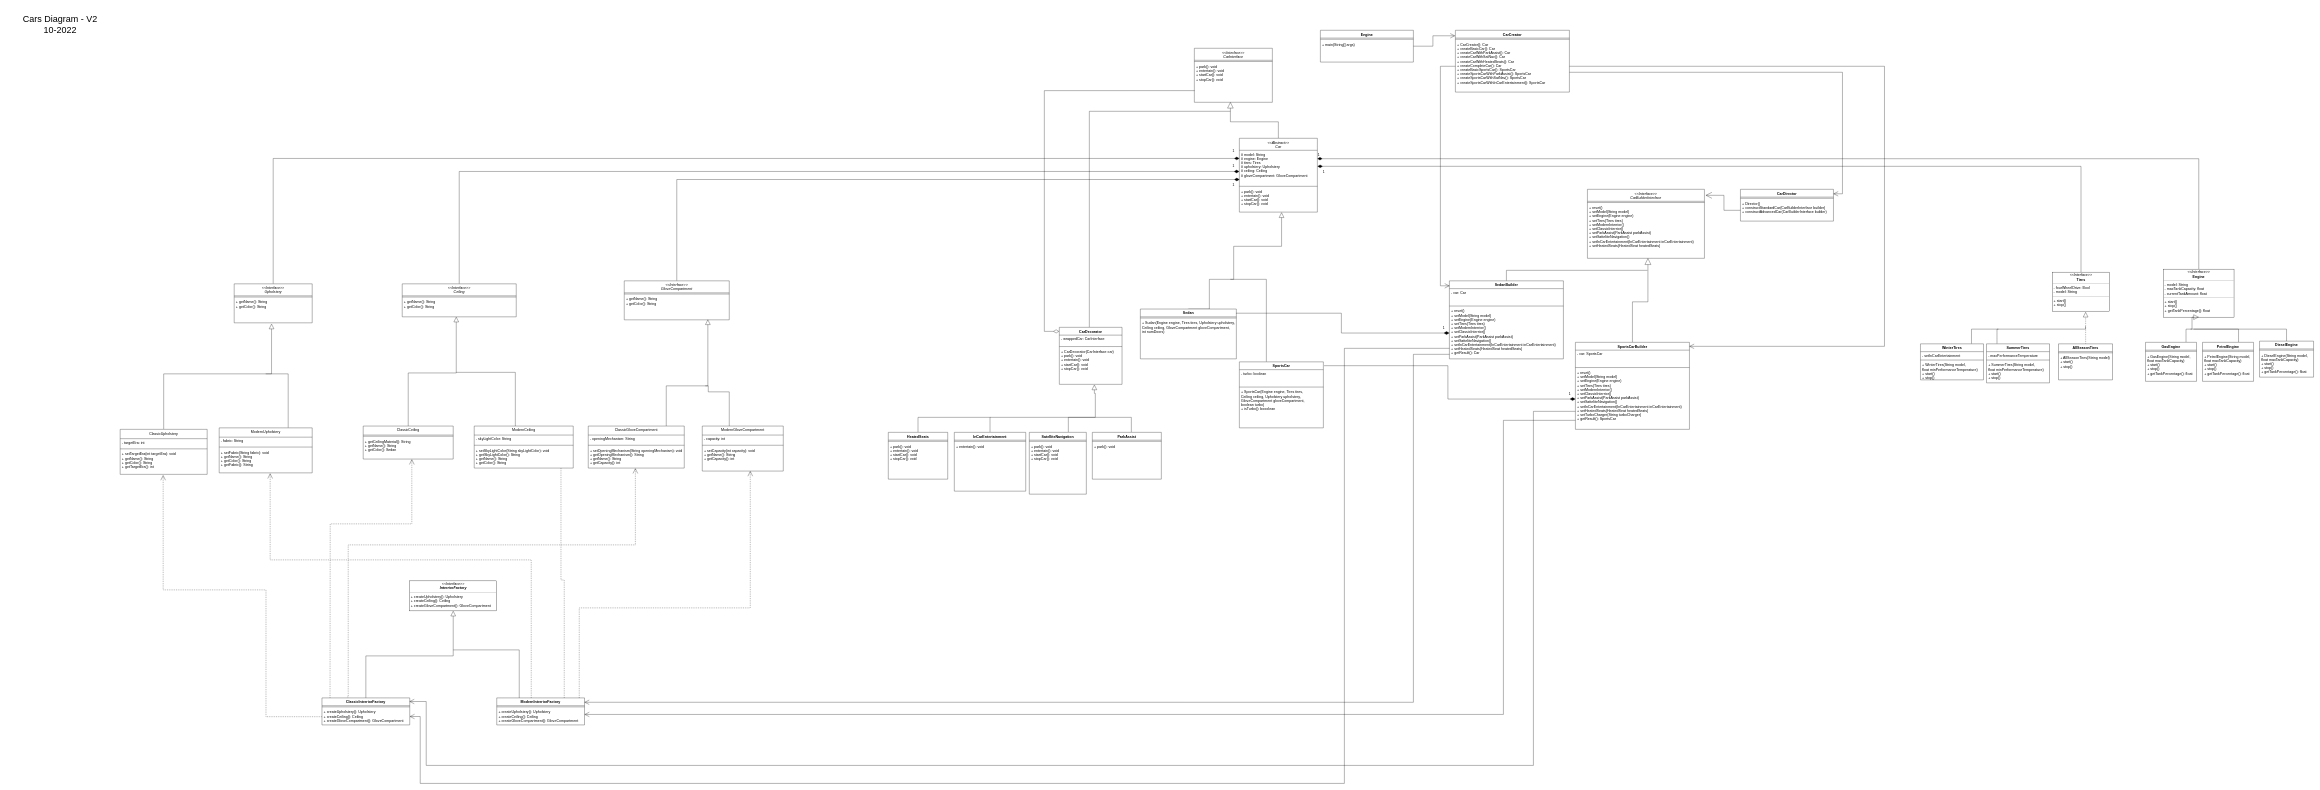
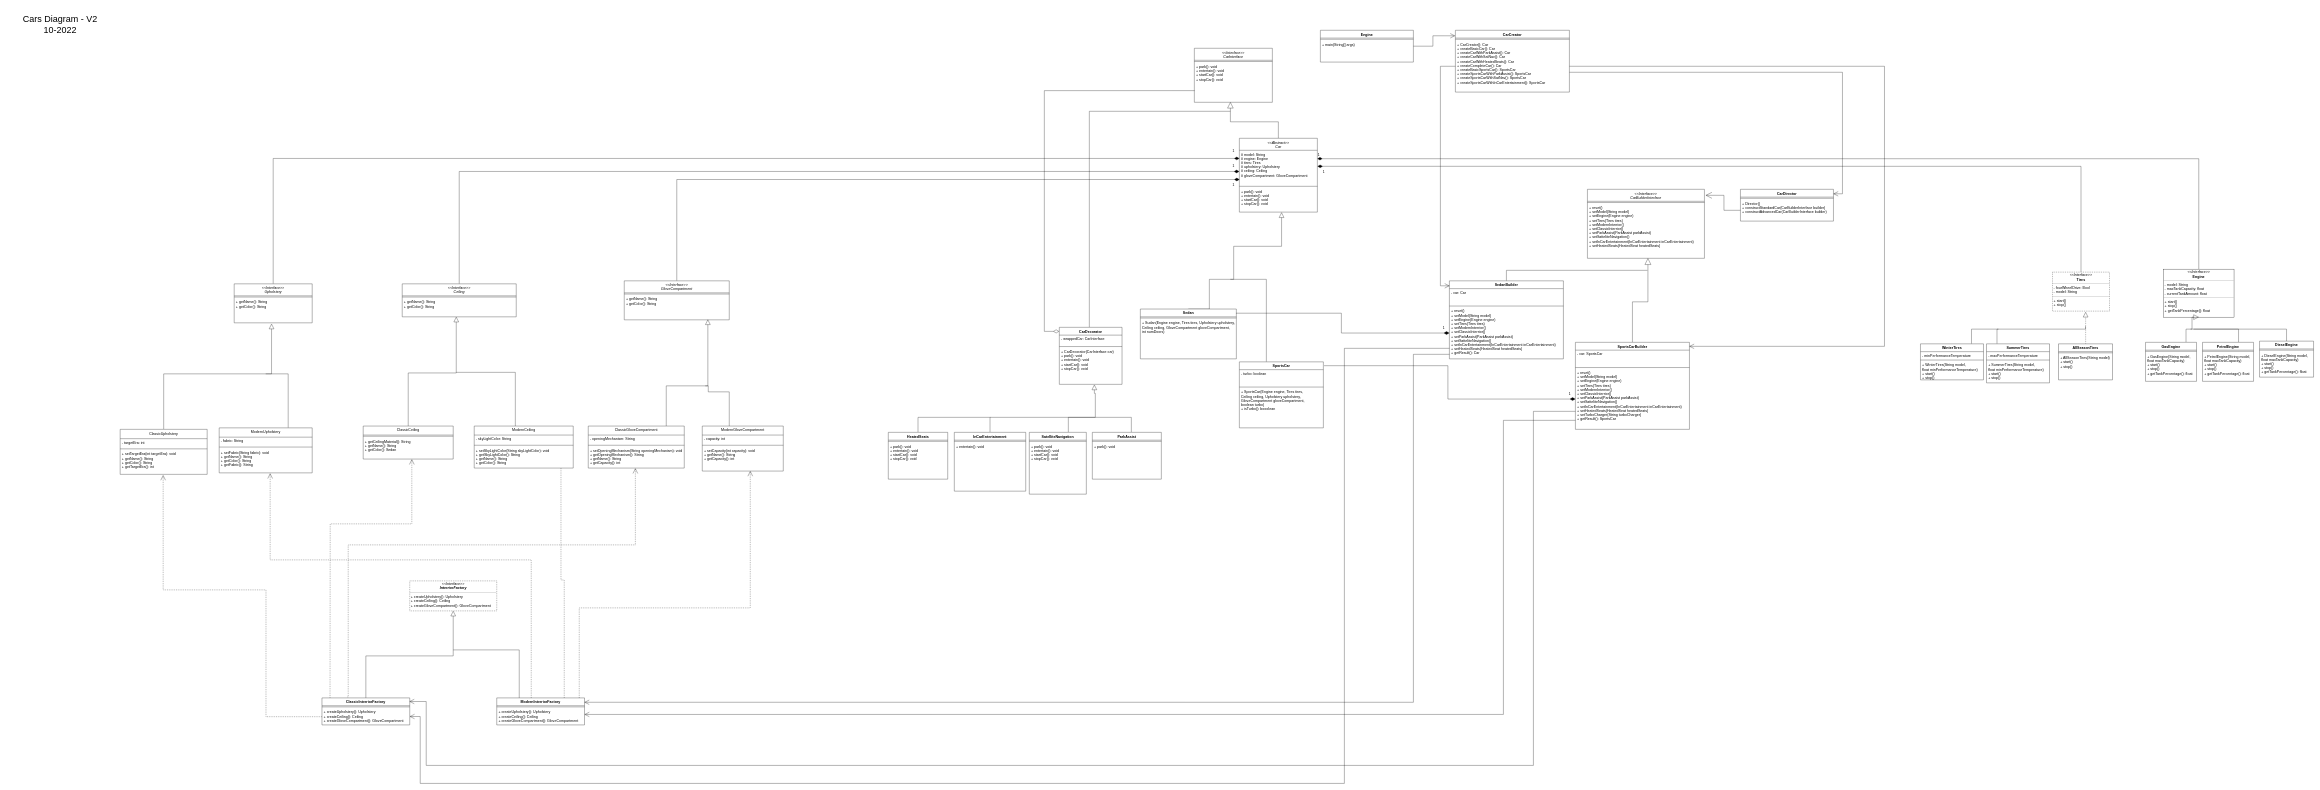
(2081, 291) -> (2081, 291)
(1944, 356) -> (1948, 356)
(453, 596) -> (453, 596)
